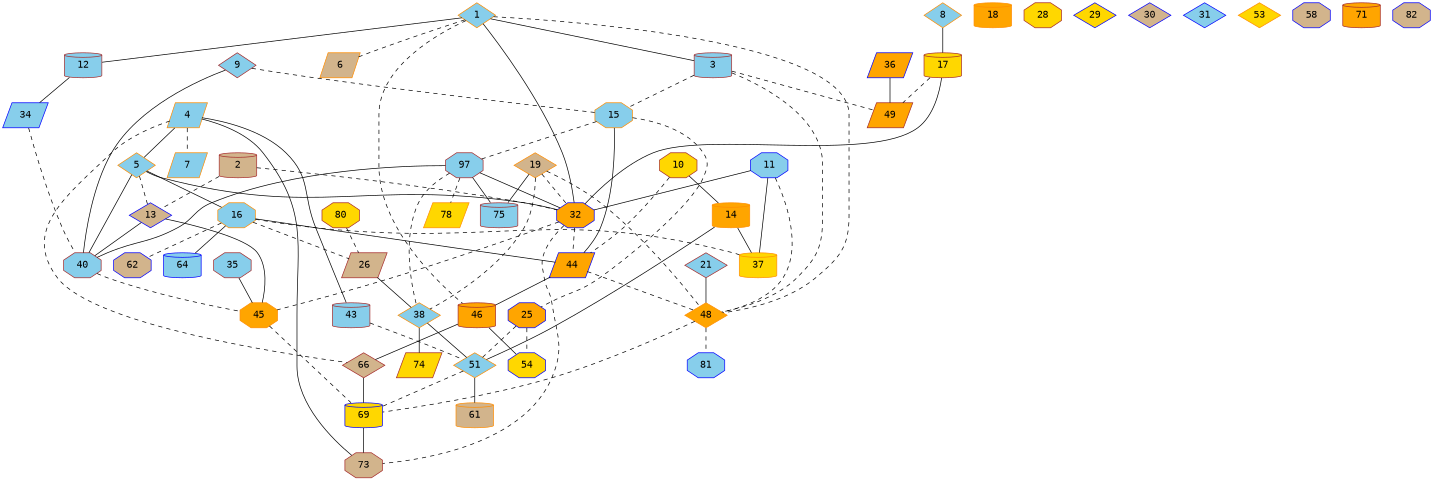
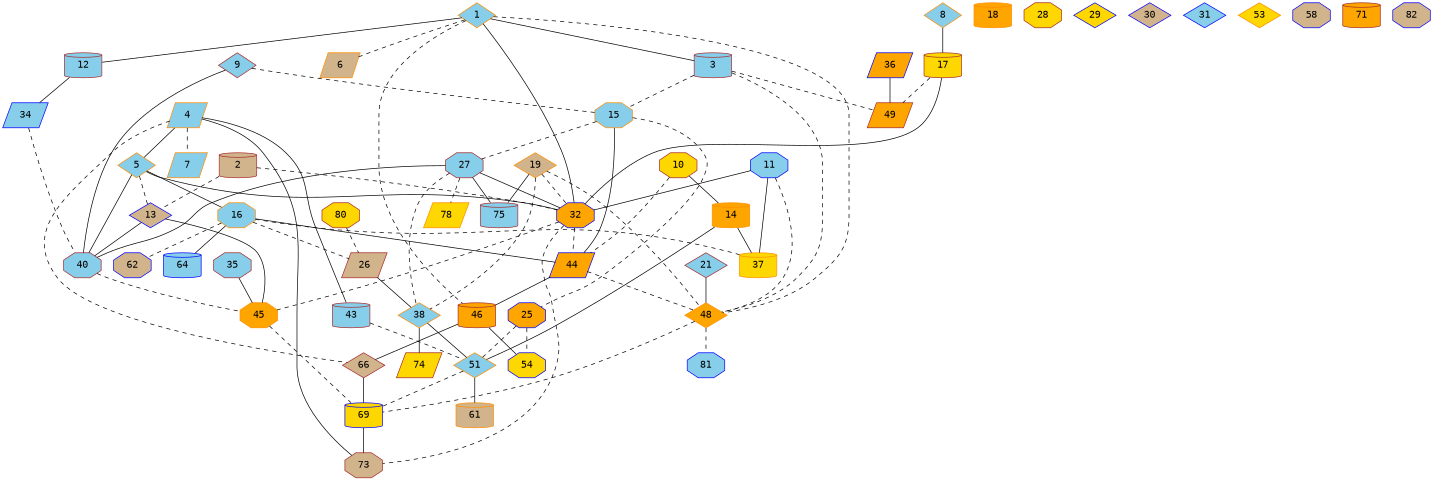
(464, 165) -> (464, 165)
